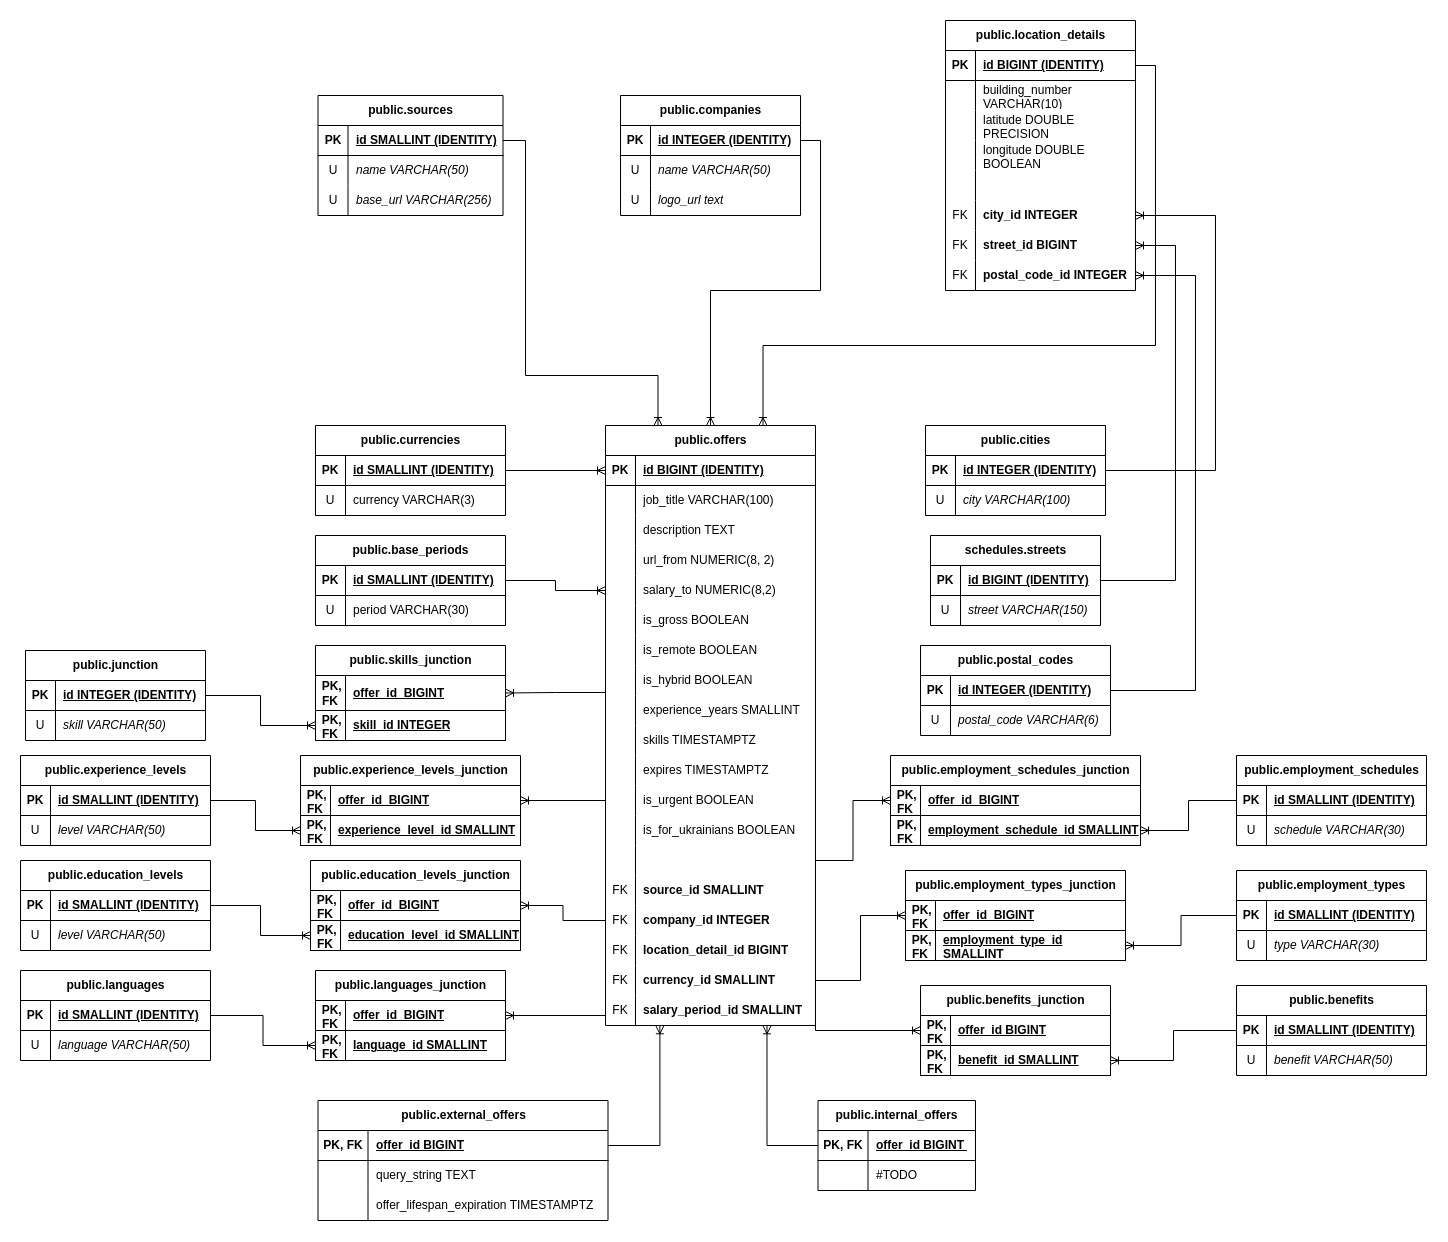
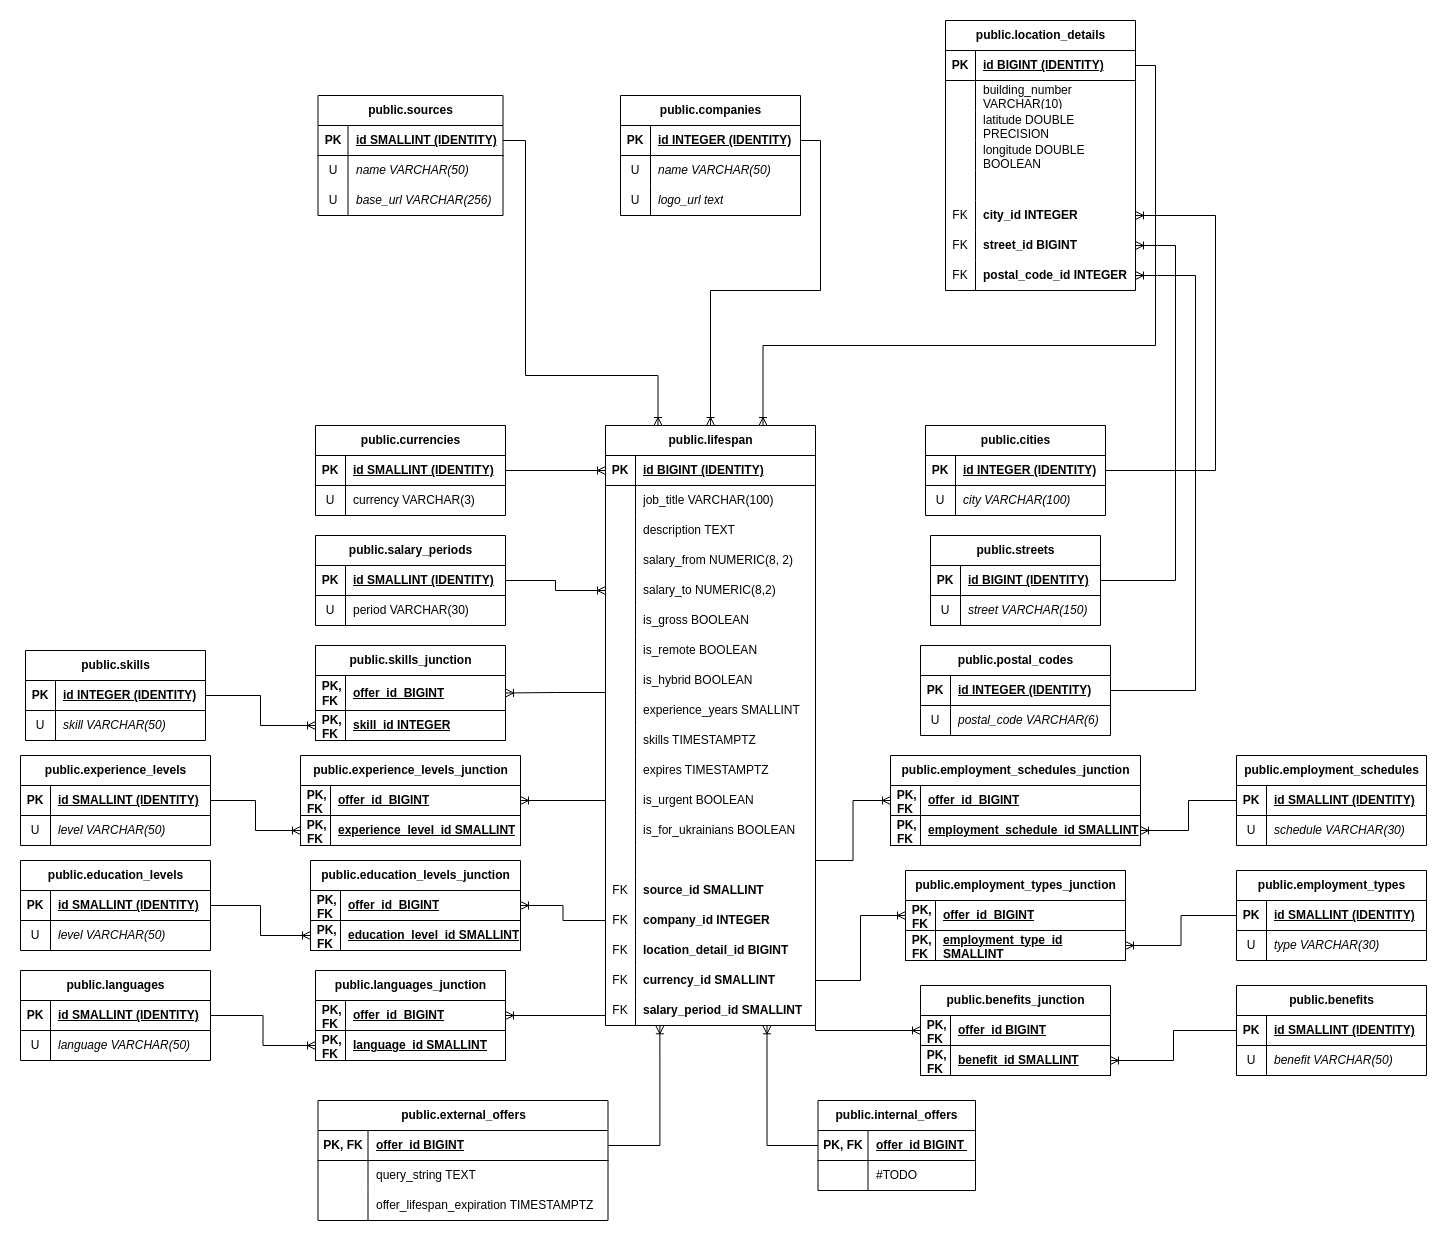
(711, 441) -> (711, 441)
(411, 551) -> (411, 551)
(1016, 551) -> (1016, 551)
(711, 561) -> (721, 561)
(116, 666) -> (116, 666)
